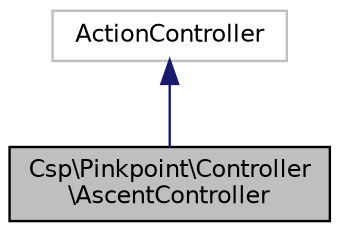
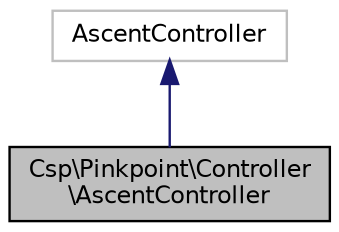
(170, 36) -> (170, 36)
